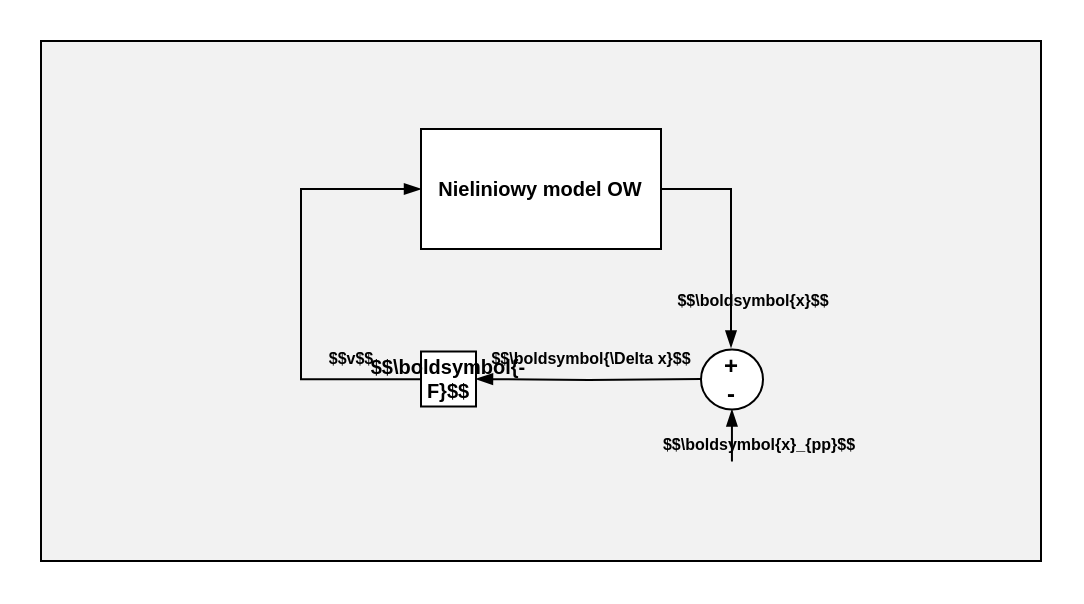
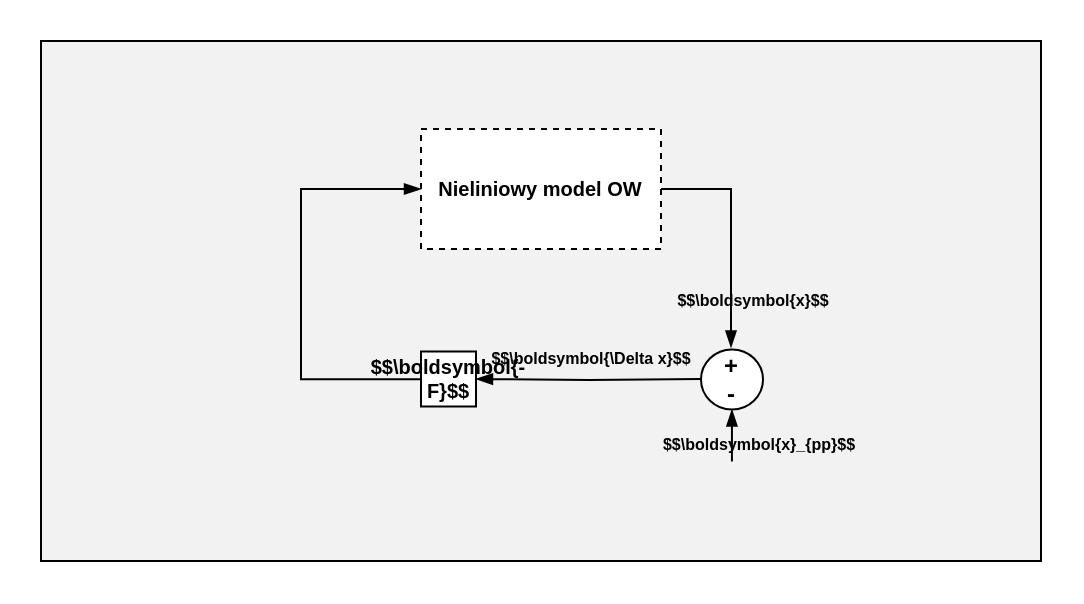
(541, 189) -> (541, 189)
(351, 359) -> none
